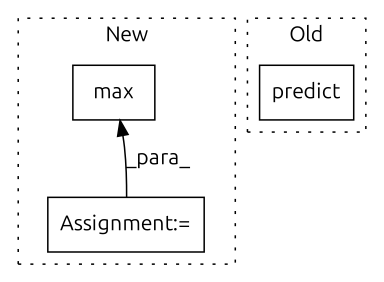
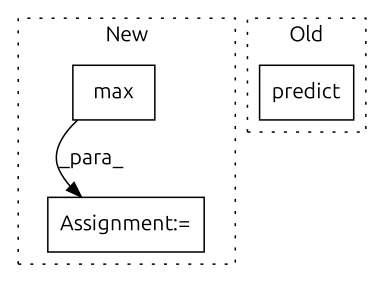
(126, 166) -> (57, 152)
